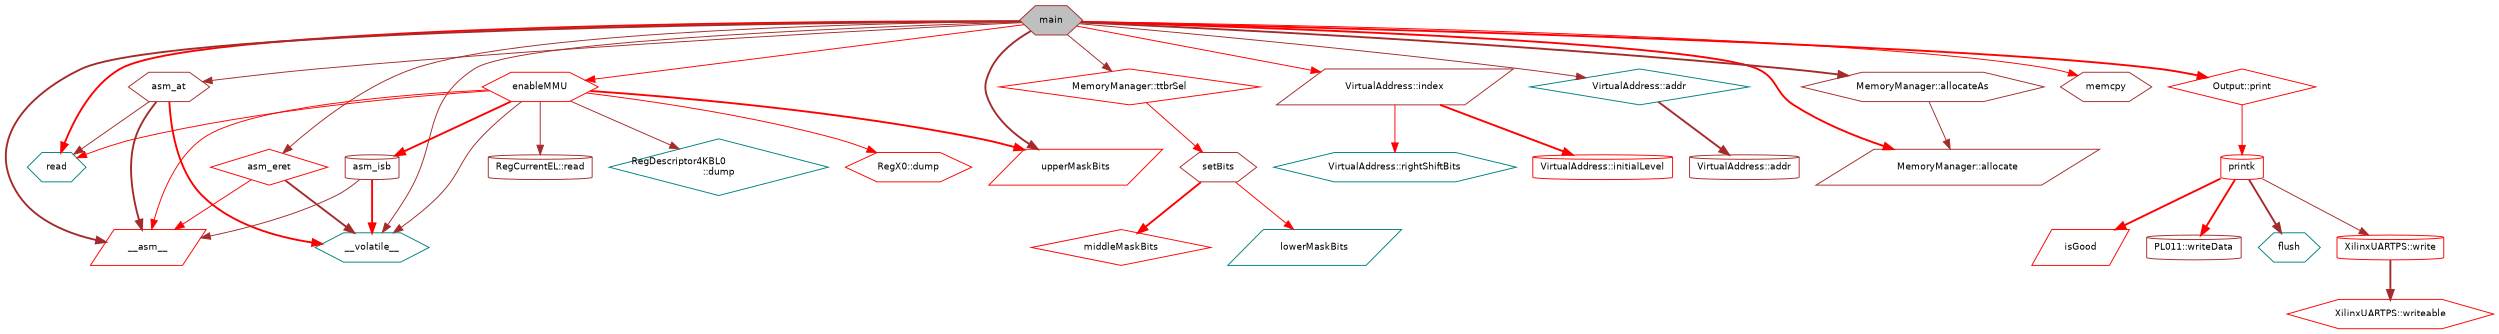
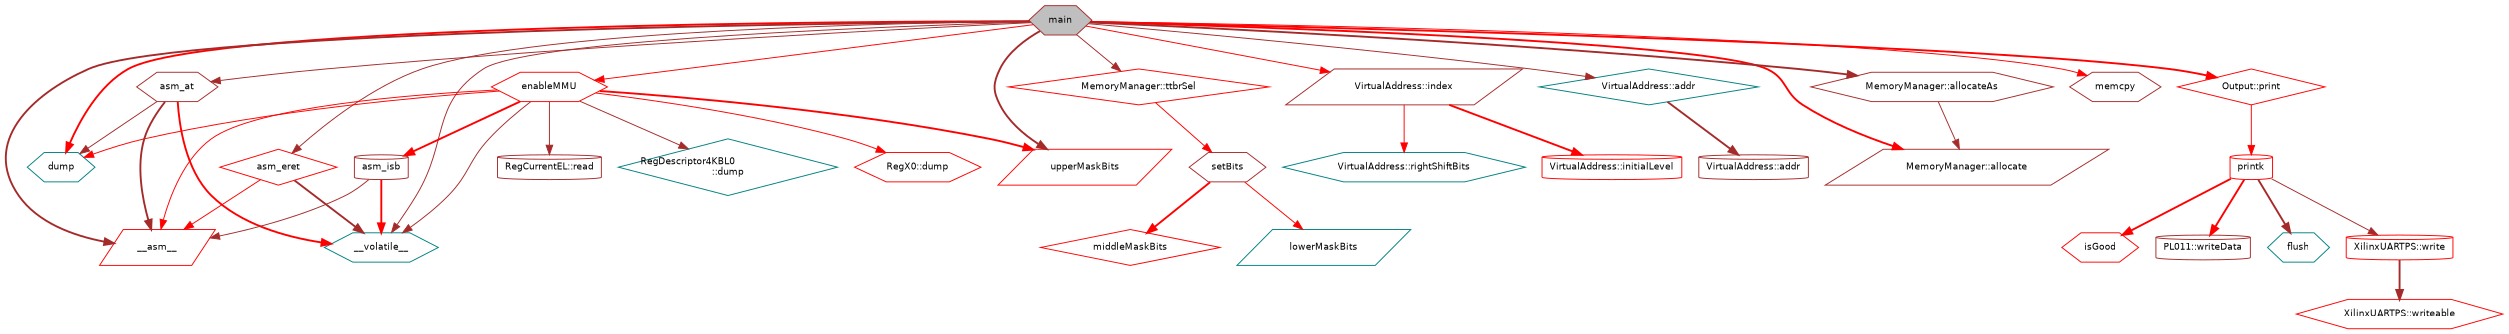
(57, 167) -> (61, 167)
(2081, 247) -> (2100, 247)
